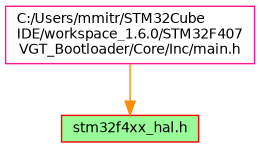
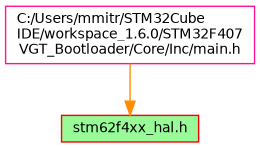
(130, 129) -> (130, 129)
